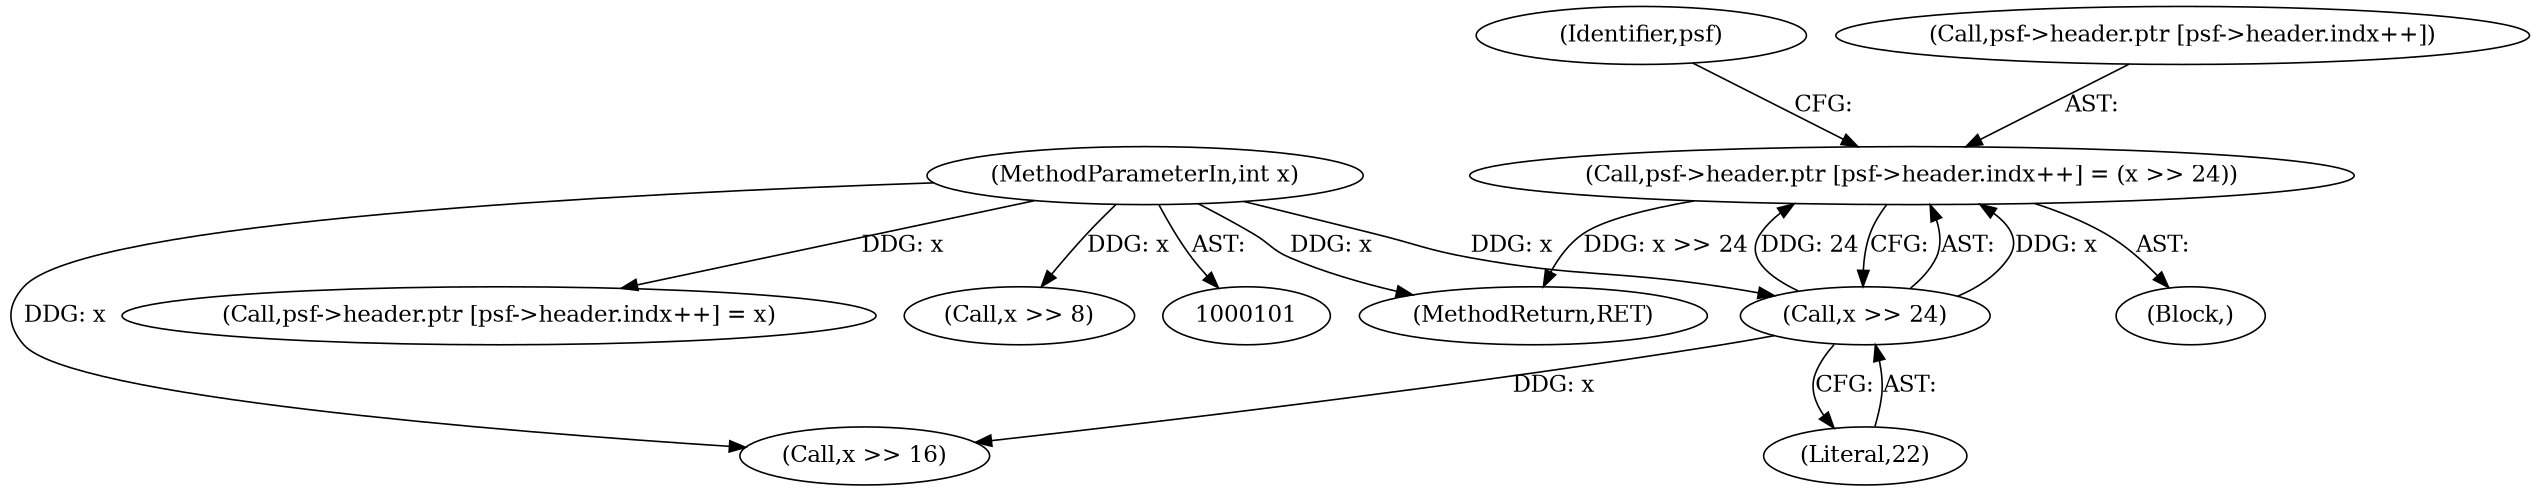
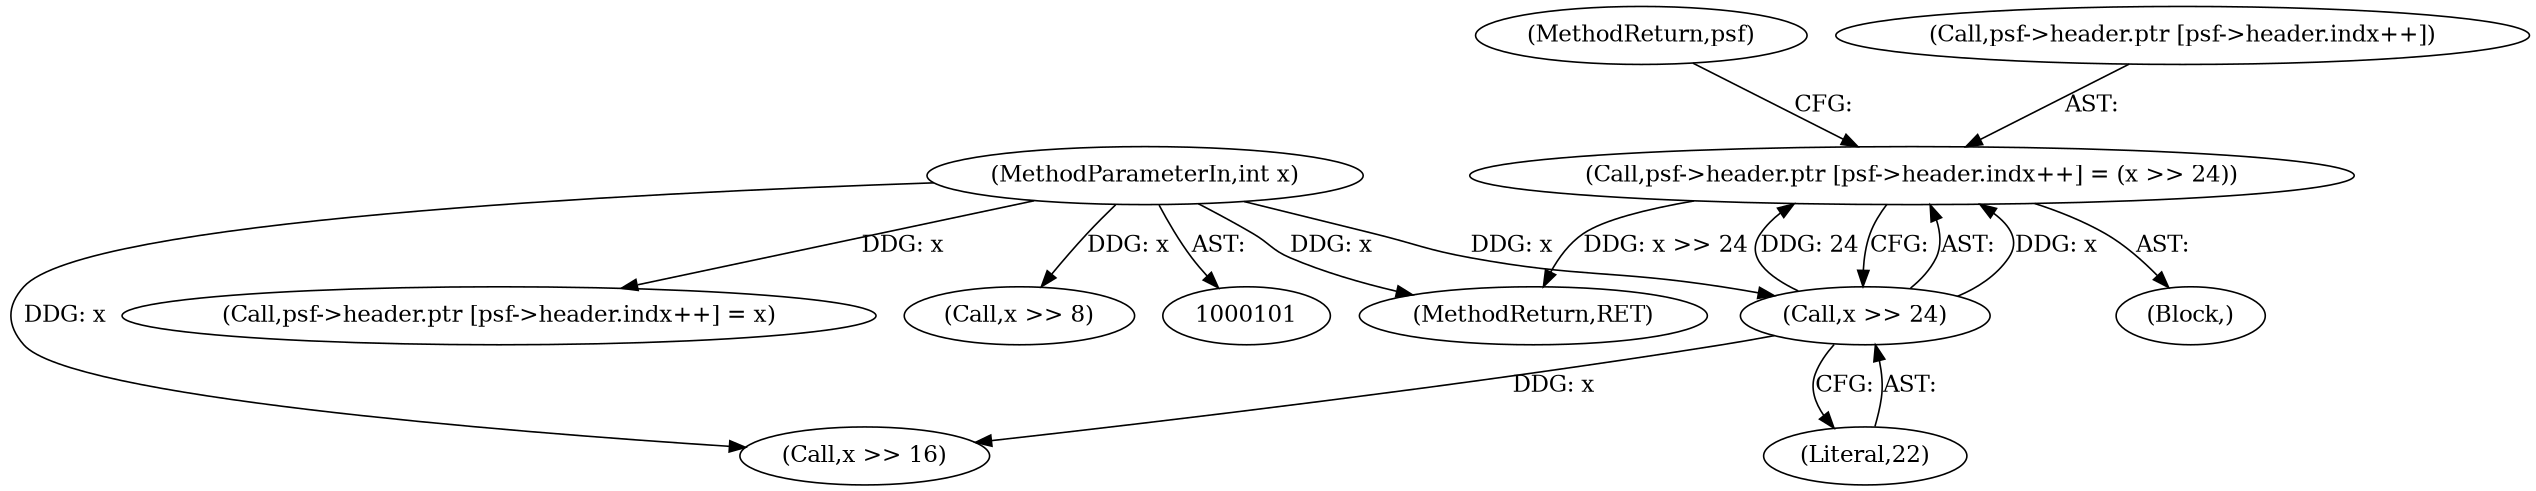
(1641, 35) -> (1641, 35)
